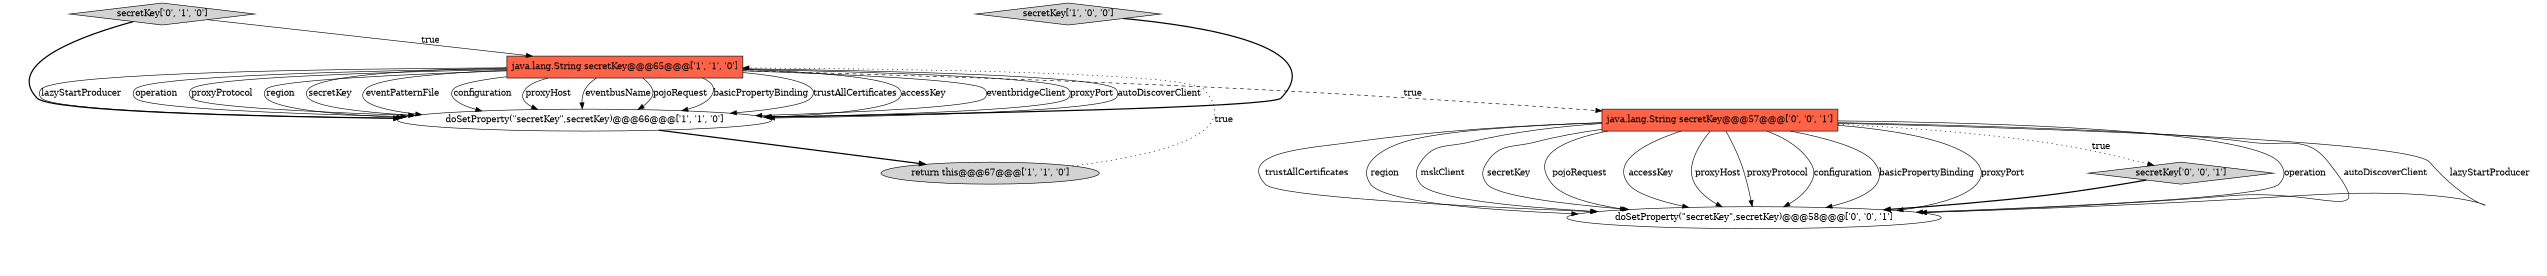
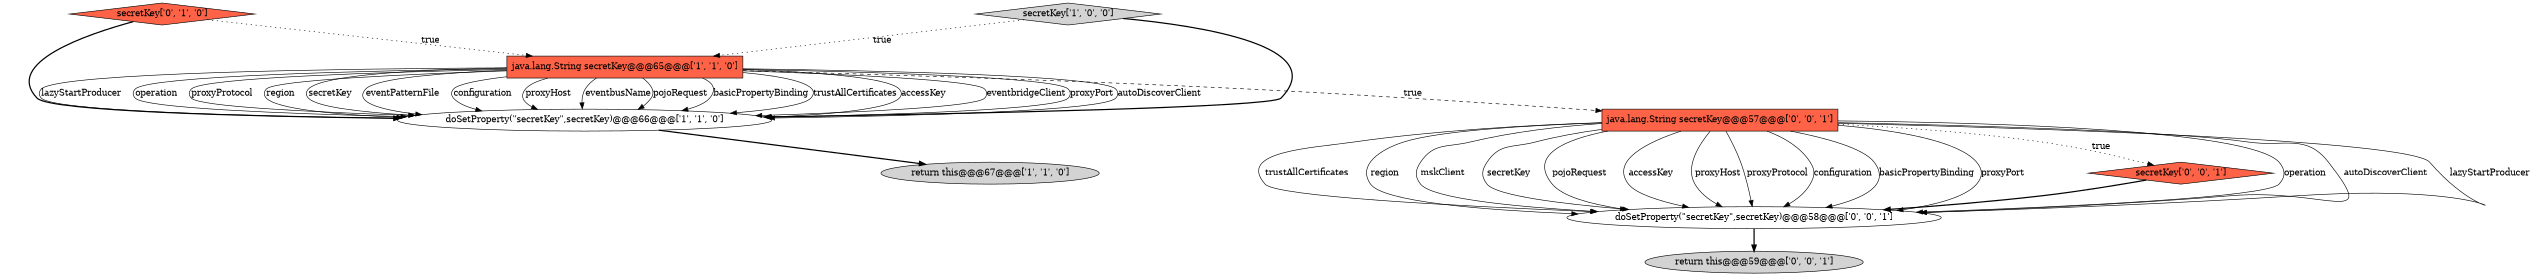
(162, 14) -> (162, 14)
(367, 38) -> (367, 38)
(1069, 74) -> (872, 38)
(2181, 173) -> (2181, 173)
none -> (1754, 262)
